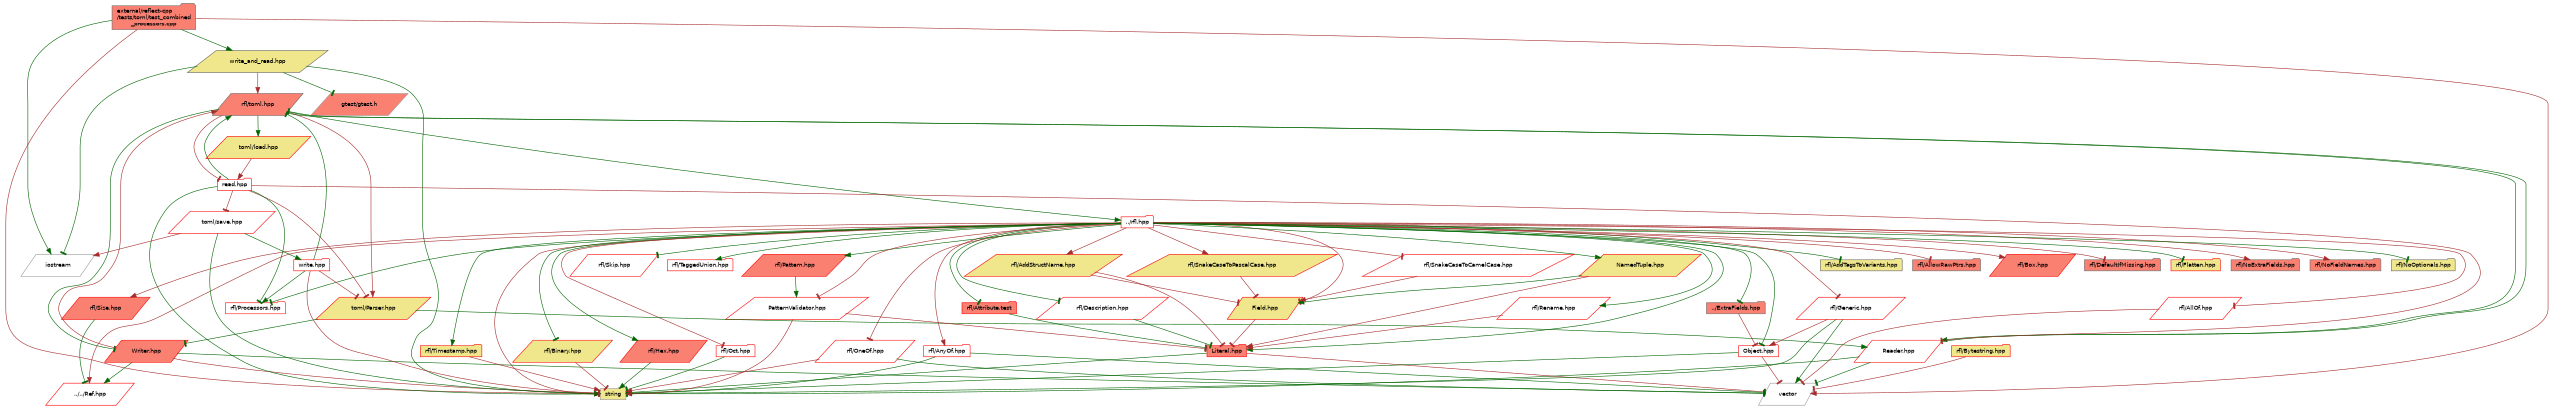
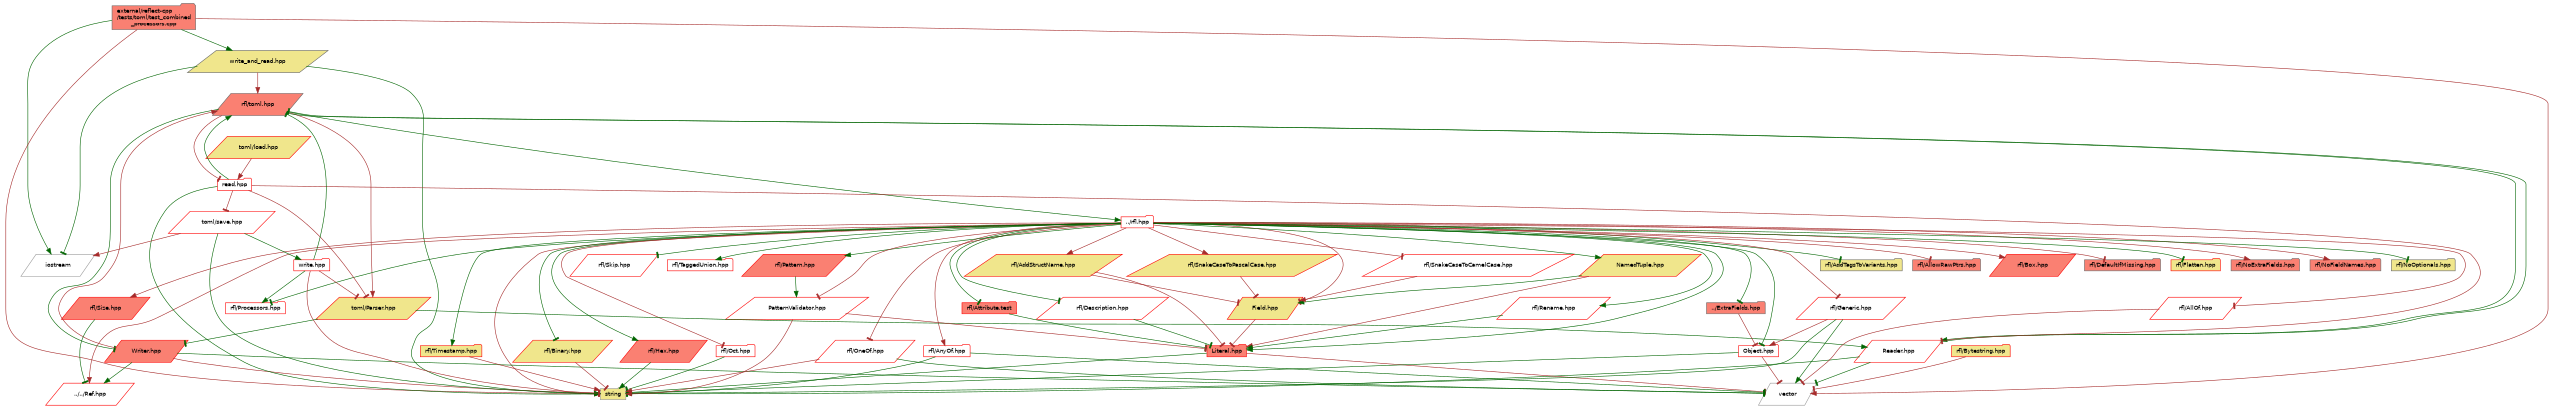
(359, 104) -> none
(258, 123) -> none
(284, 240) -> none
(1378, 331) -> (1378, 331)
